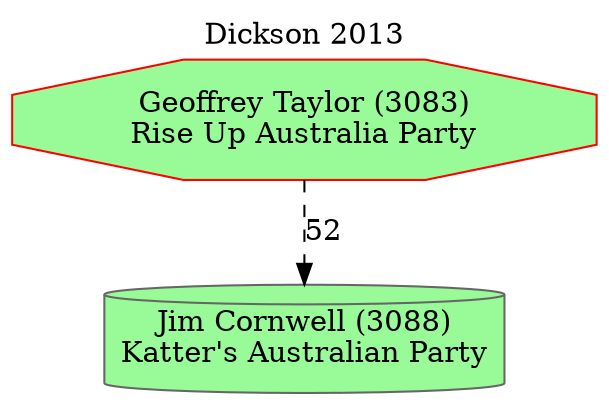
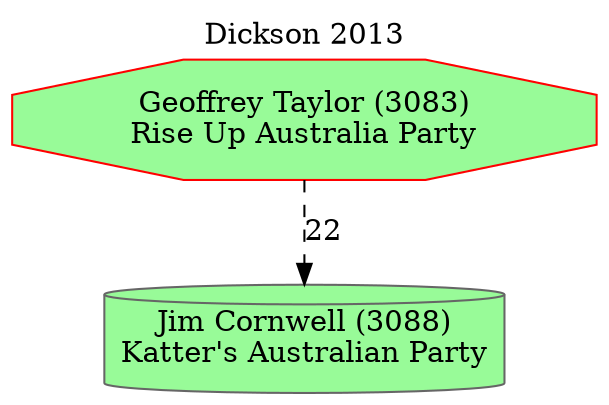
(324, 232) -> (324, 232)
